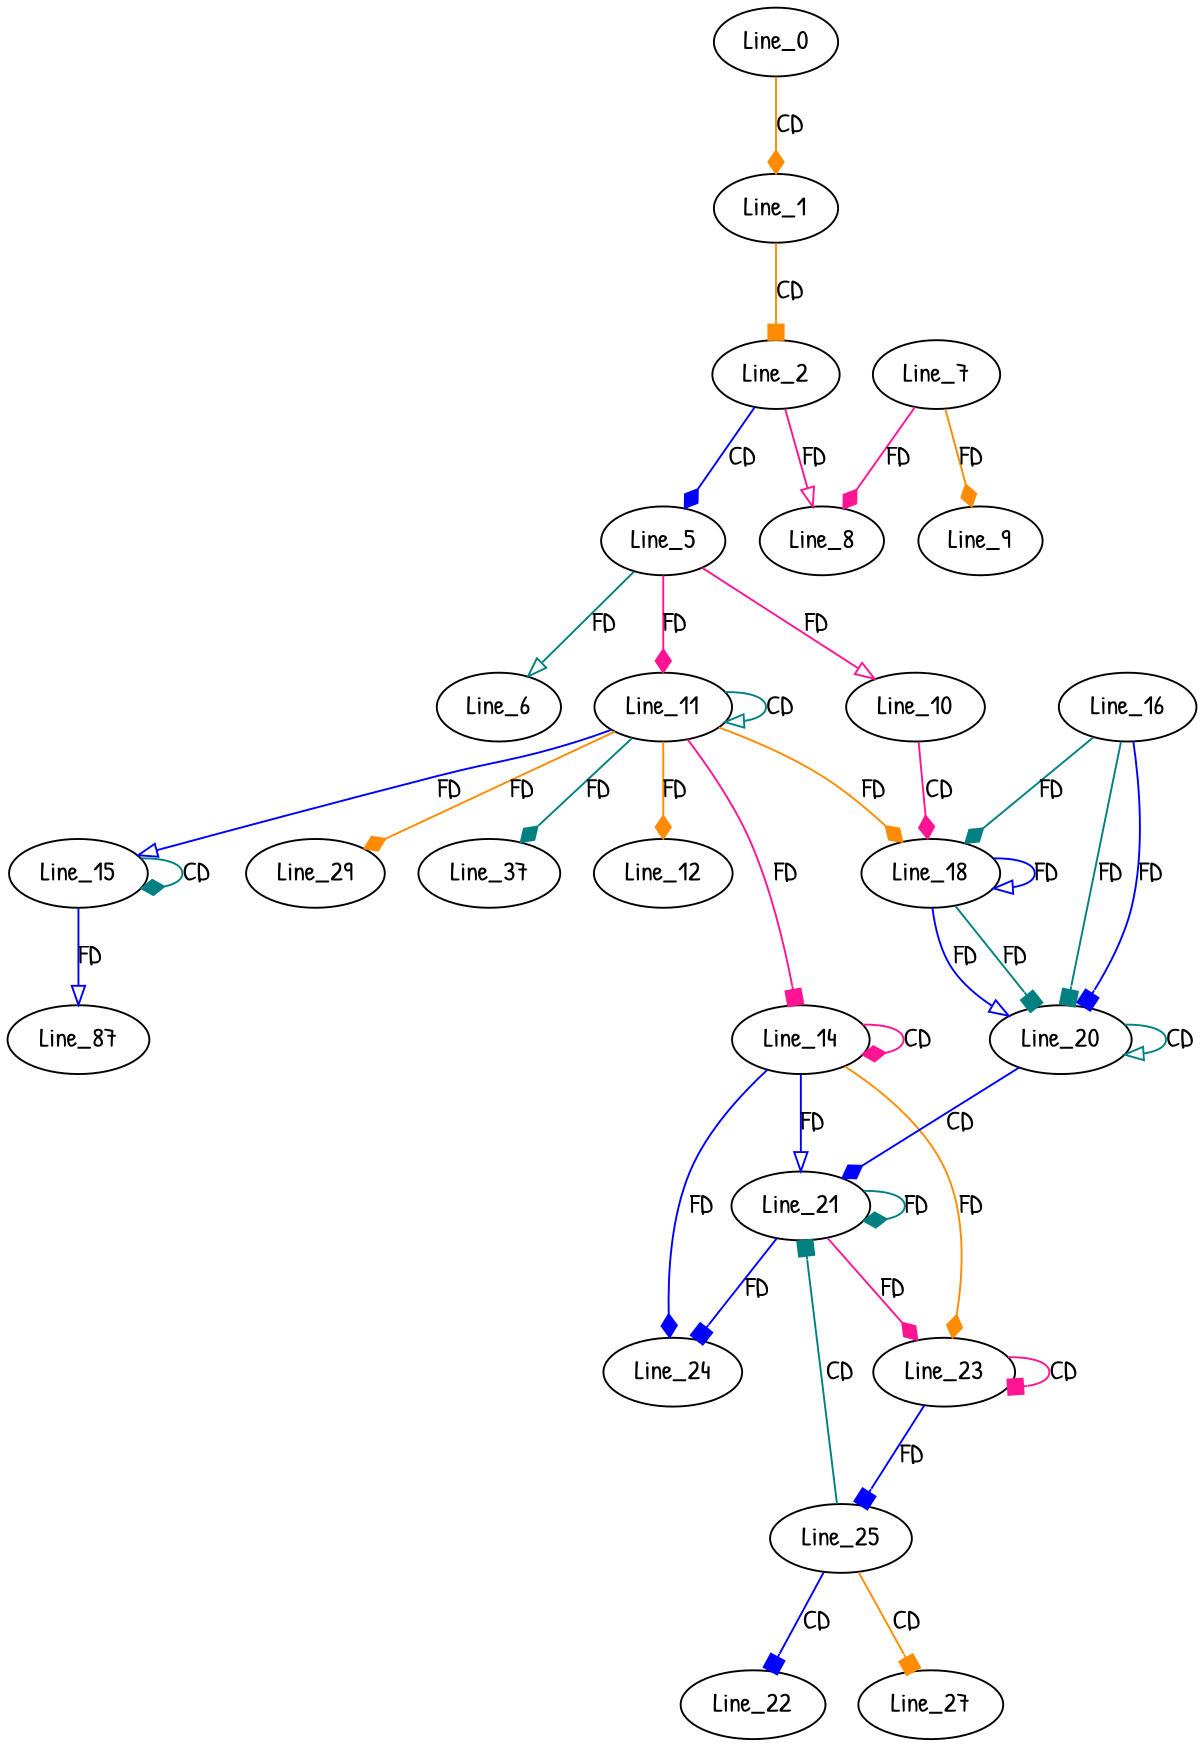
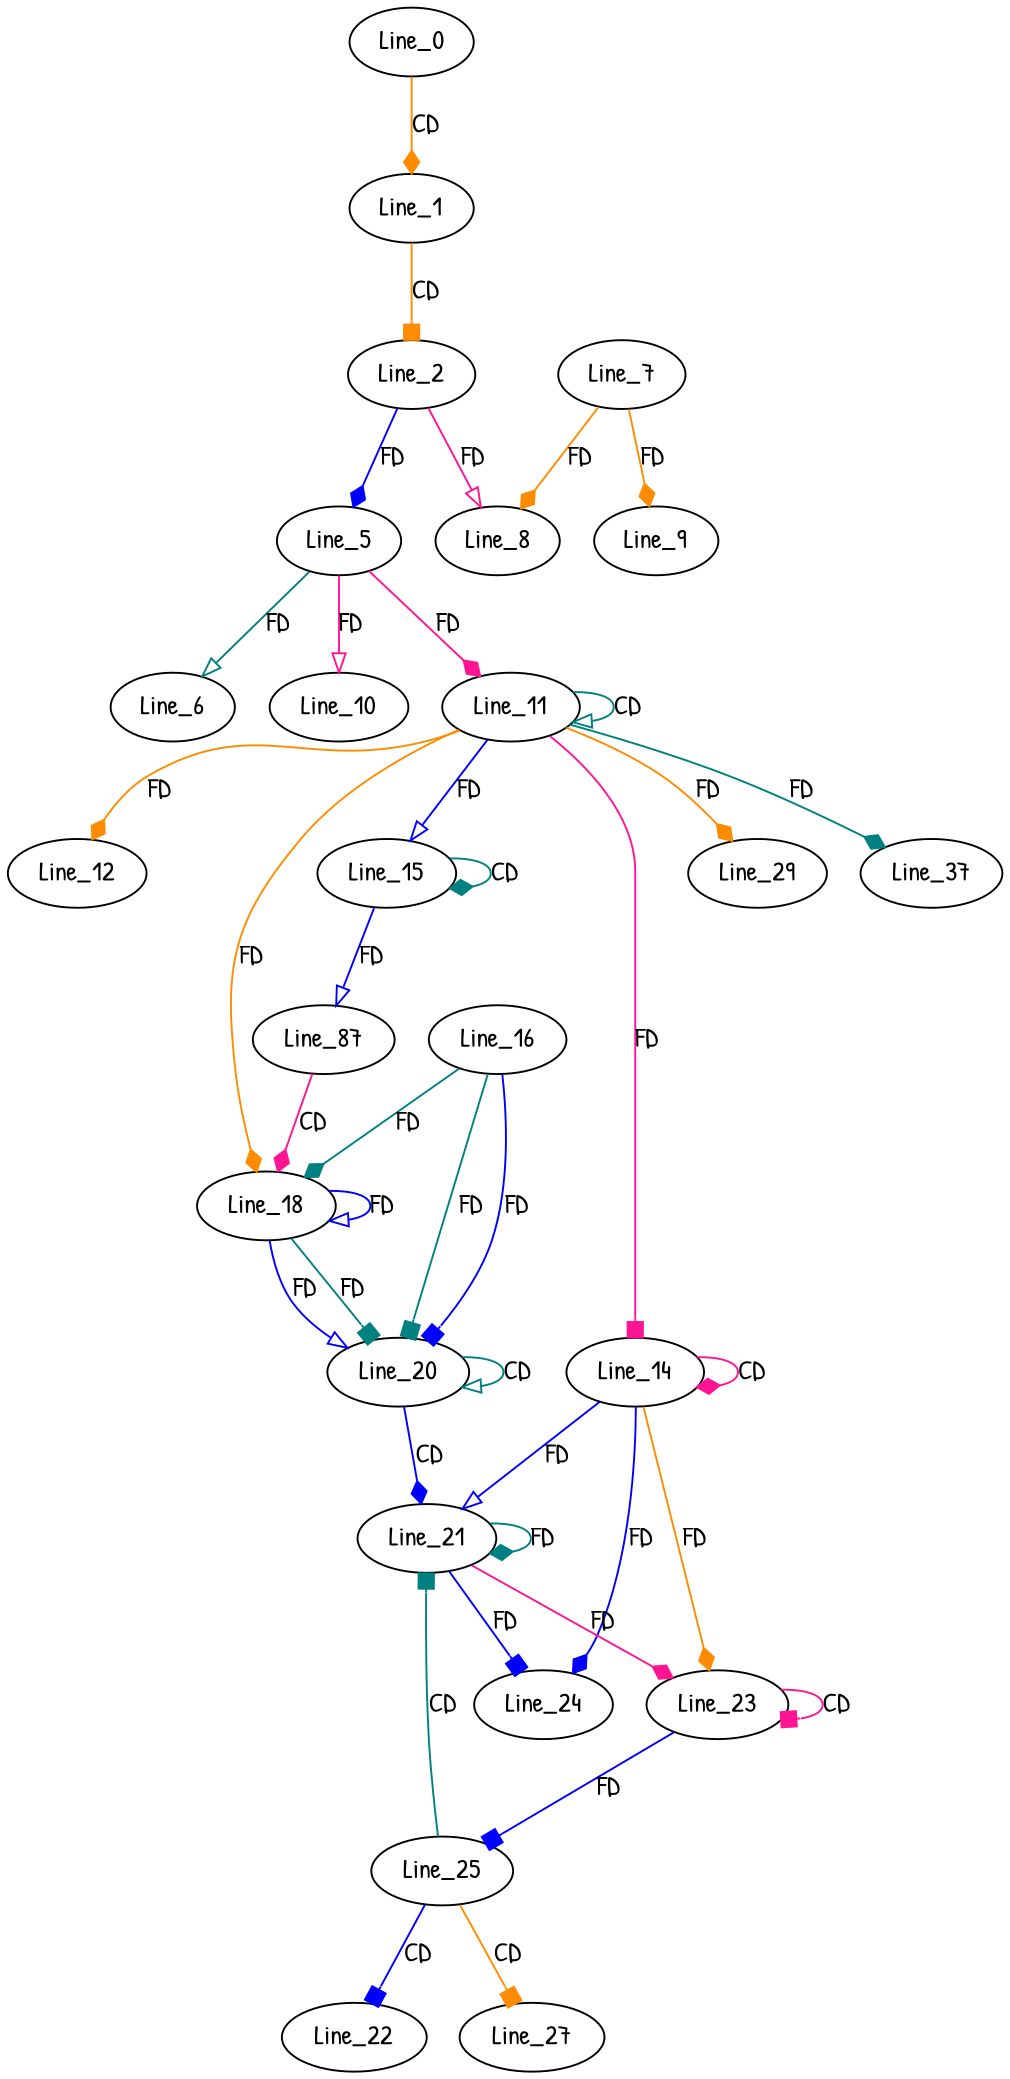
(886, 448) -> (567, 449)
(743, 458) -> (393, 458)
(922, 779) -> (299, 1112)
